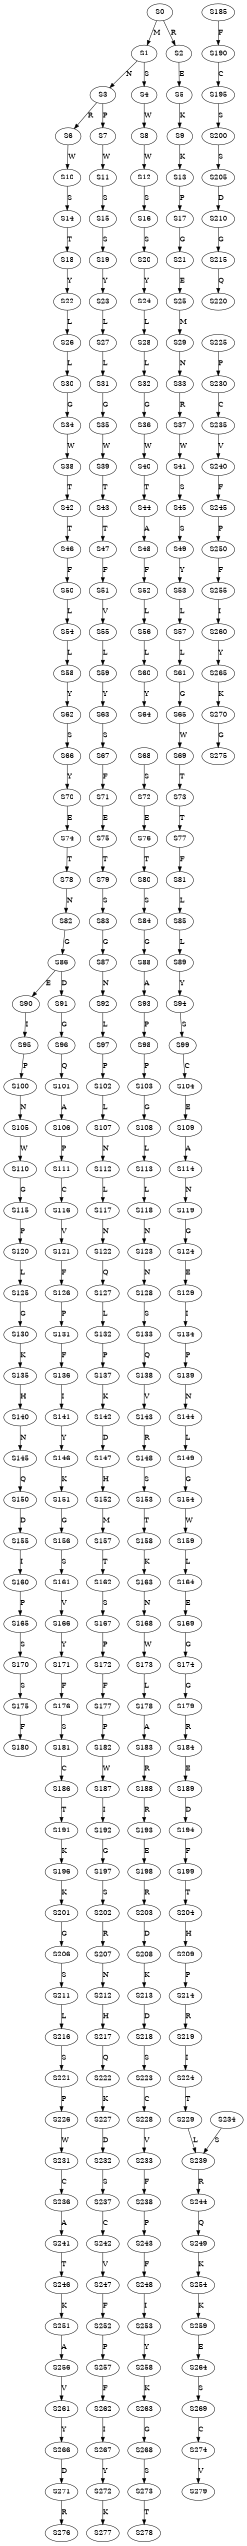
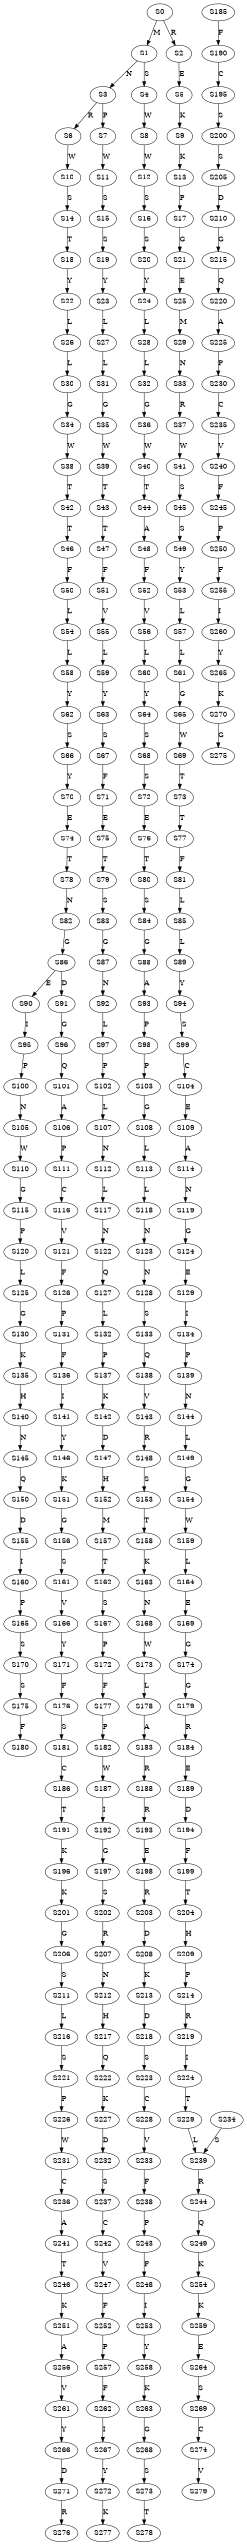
none -> (218, 320)
(147, 612) -> (147, 612)
none -> (144, 733)
